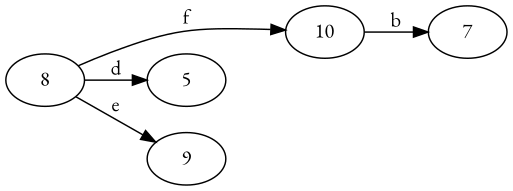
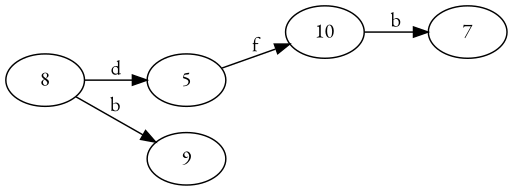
(172, 34) -> (249, 59)
(116, 106) -> (116, 106)
